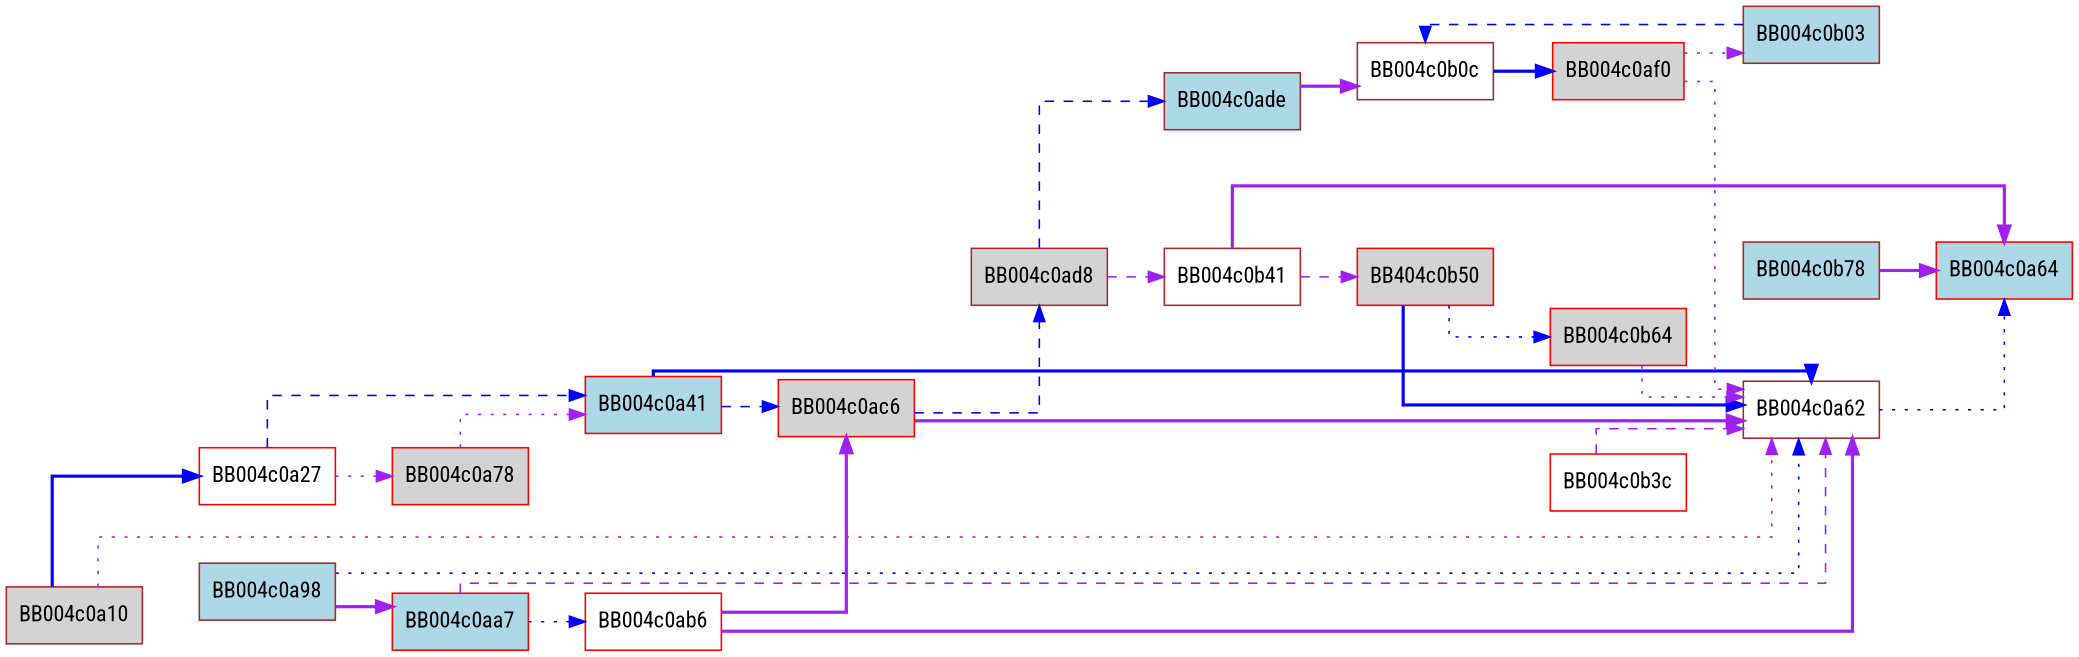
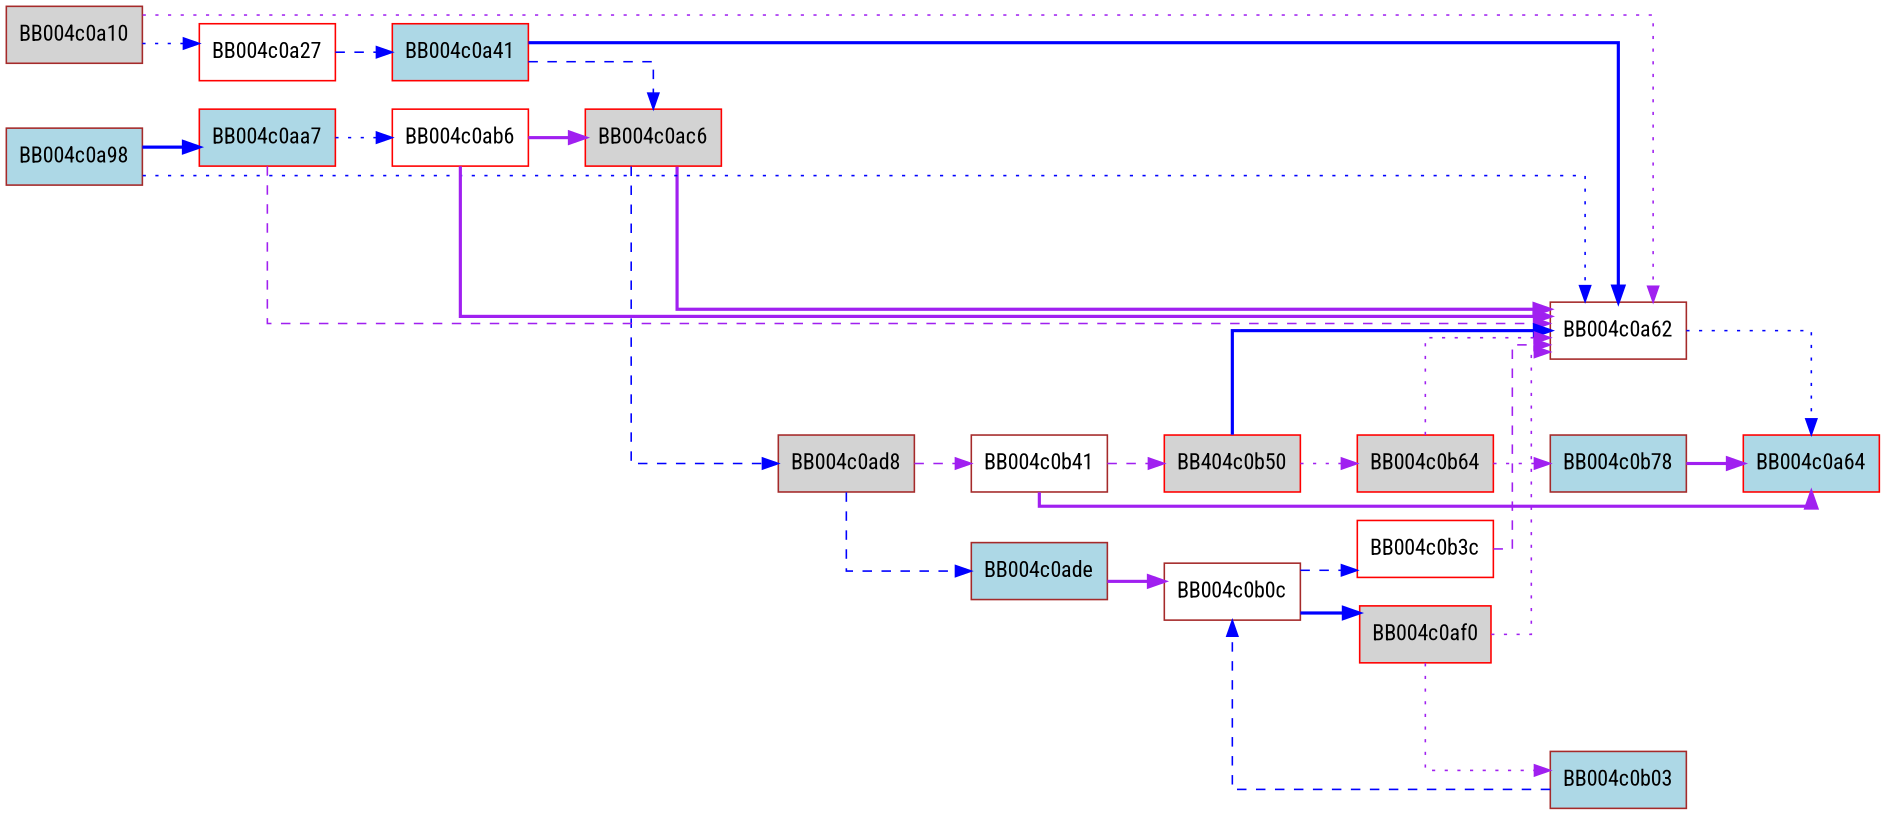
(1476, 337) -> (1321, 464)
none -> (1514, 464)
(63, 476) -> (163, 44)
(460, 476) -> none
none -> (1321, 570)
(356, 607) -> (163, 147)
